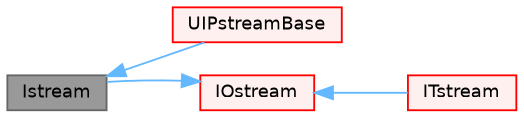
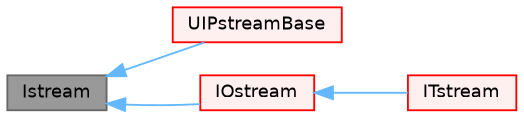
(144, 80) -> (163, 105)
